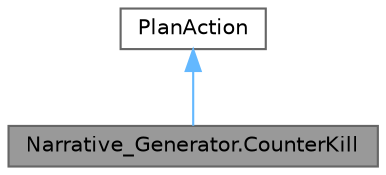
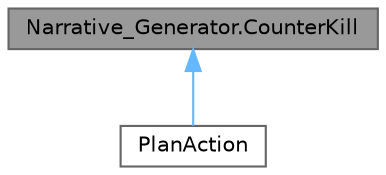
(193, 98) -> (193, 98)
